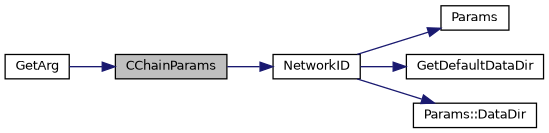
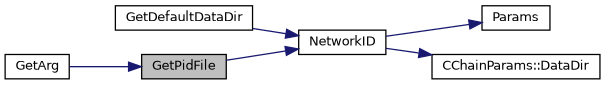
(171, 67) -> (184, 67)
(377, 67) -> (269, 31)
(475, 115) -> (516, 67)
